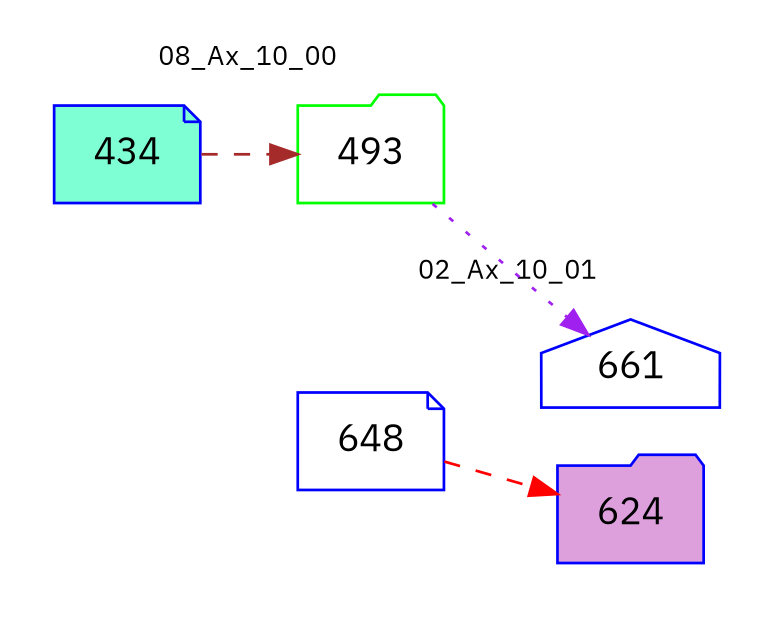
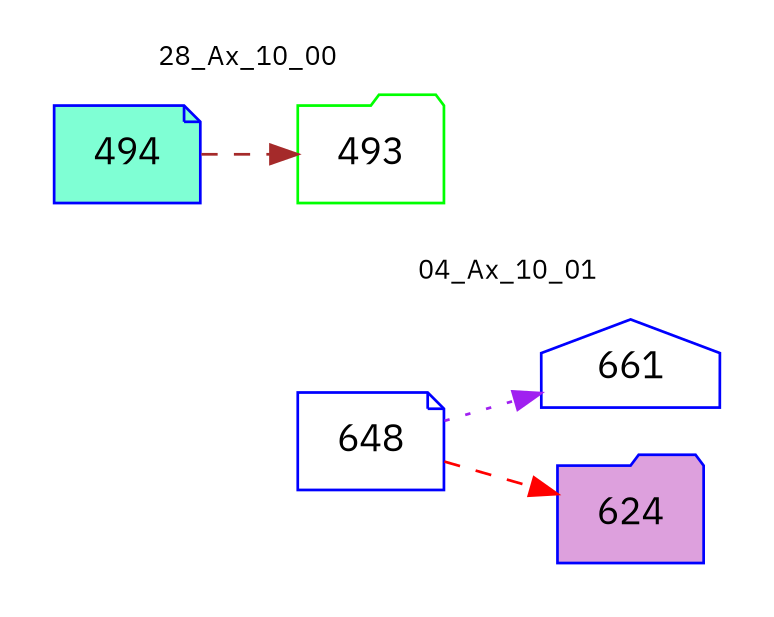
(249, 58) -> (249, 58)
(127, 154) -> (127, 154)
(503, 263) -> (479, 411)
(509, 272) -> (509, 272)
